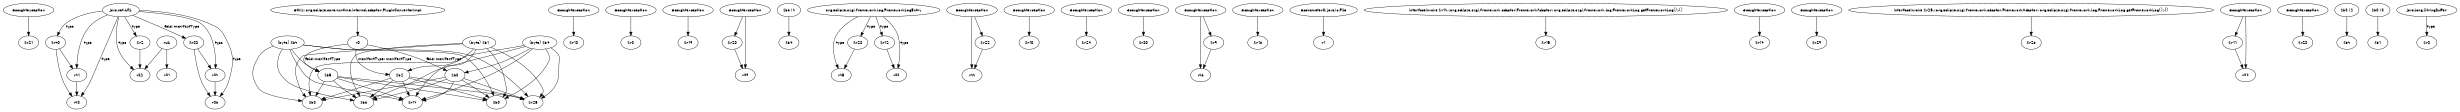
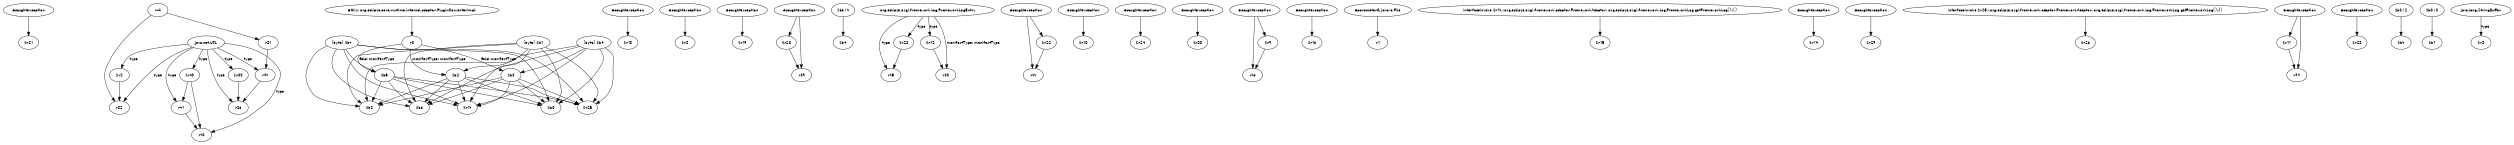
(182, 26) -> (228, 59)
(904, 43) -> (973, 43)
(203, 57) -> (267, 59)
